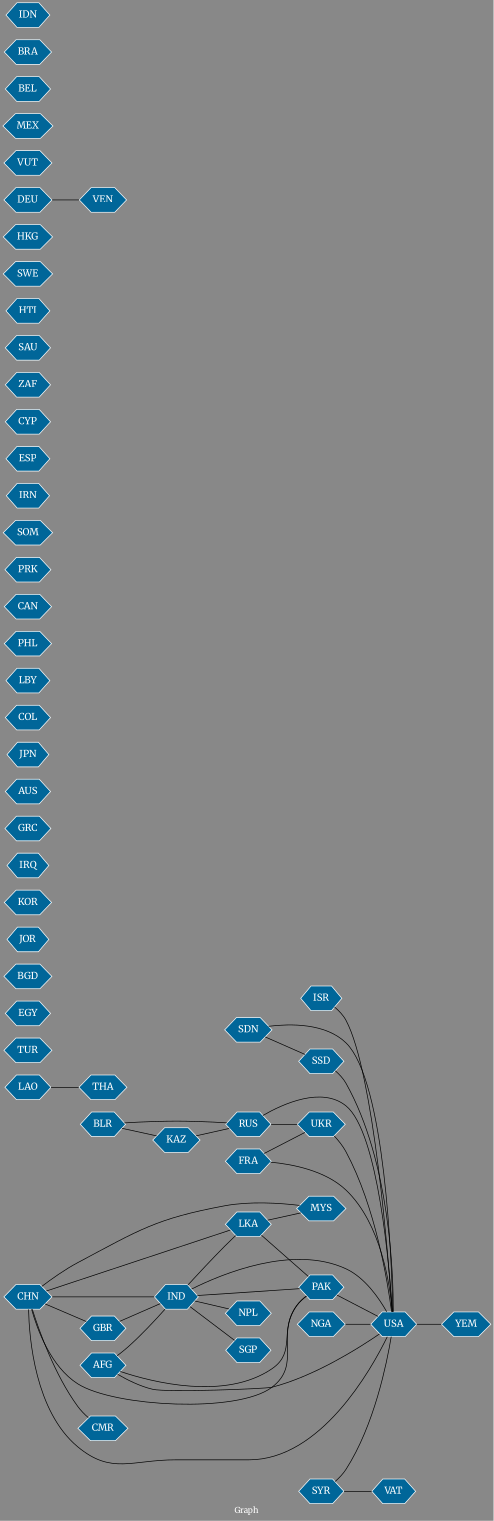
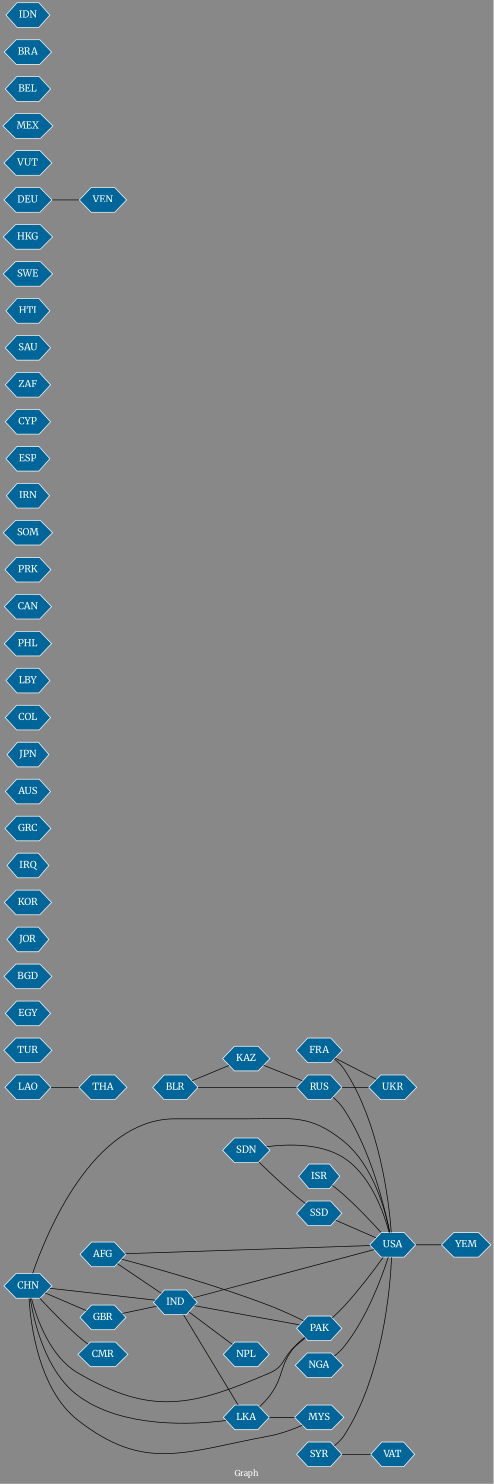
(373, 1220) -> none
(248, 1350) -> none
